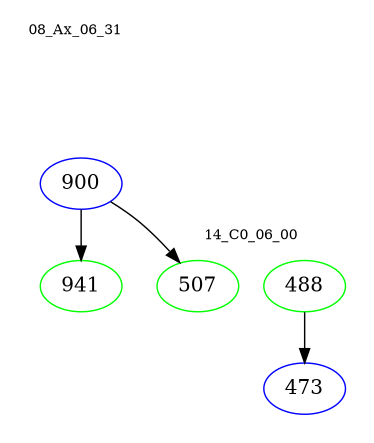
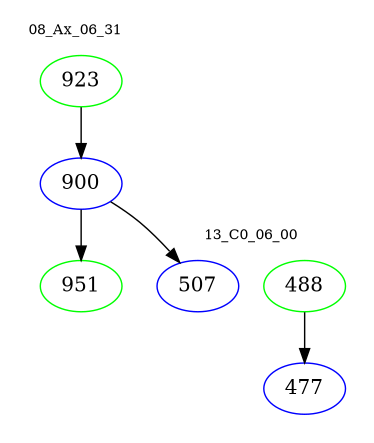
none -> (81, 81)
(251, 236) -> (251, 236)
(81, 286) -> (81, 286)
(198, 286) -> (198, 286)
(305, 389) -> (305, 389)
